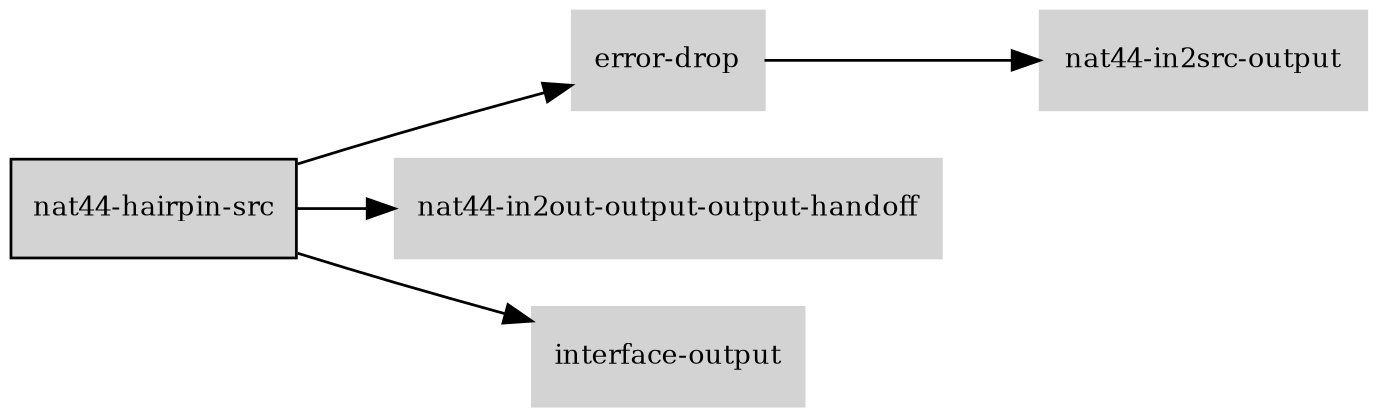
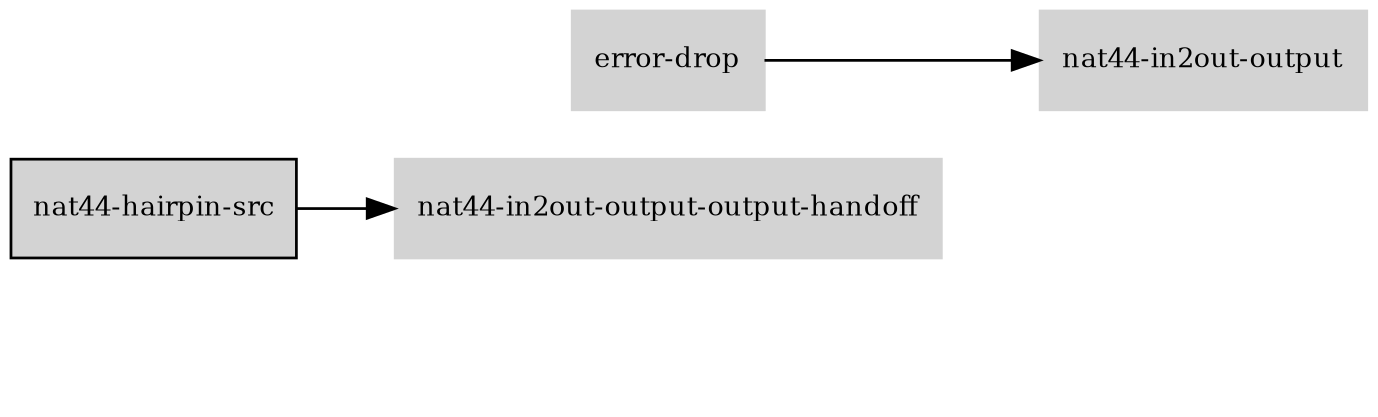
(1203, 60) -> (1203, 60)
(421, 127) -> none
(668, 357) -> none
